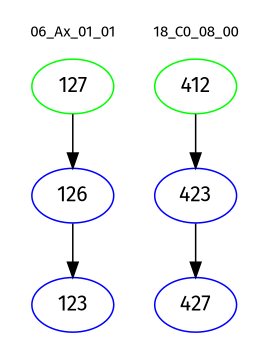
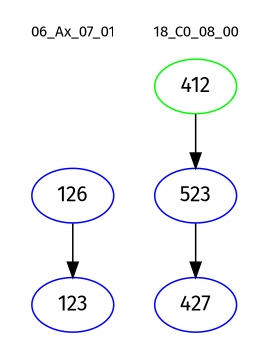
(74, 33) -> (74, 33)
(73, 86) -> none
(196, 196) -> (196, 196)
